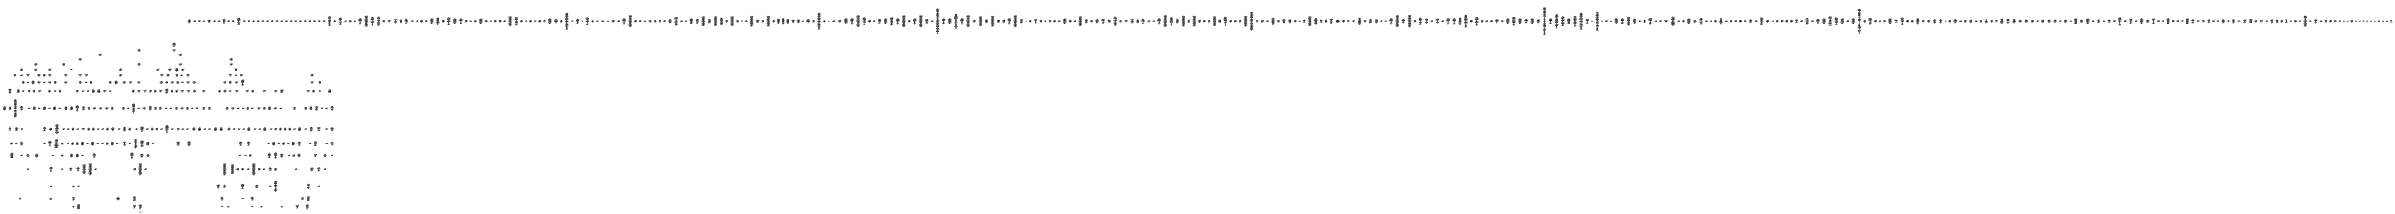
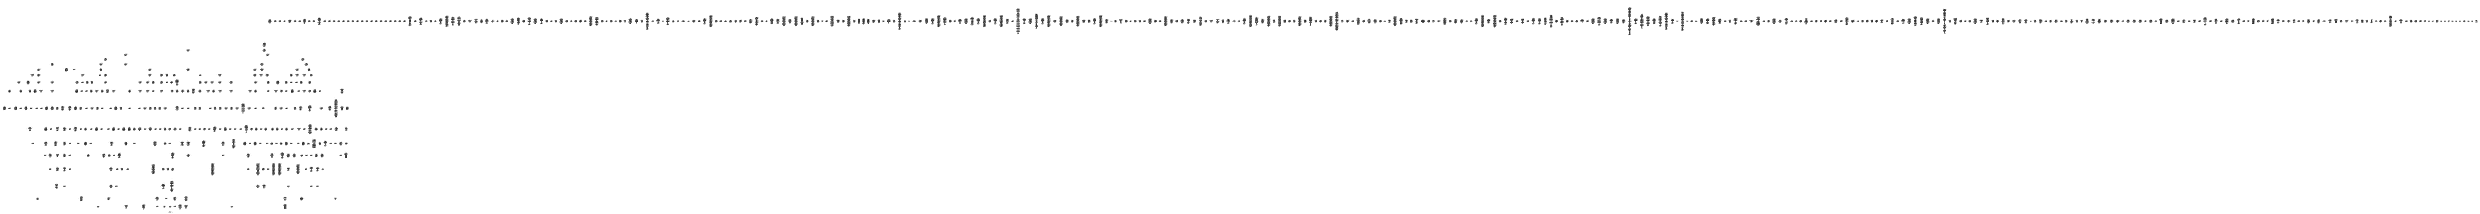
none -> (1072, 21)
(21, 75) -> none
